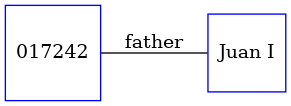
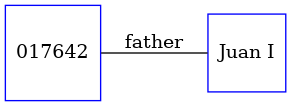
(53, 53) -> (53, 53)
